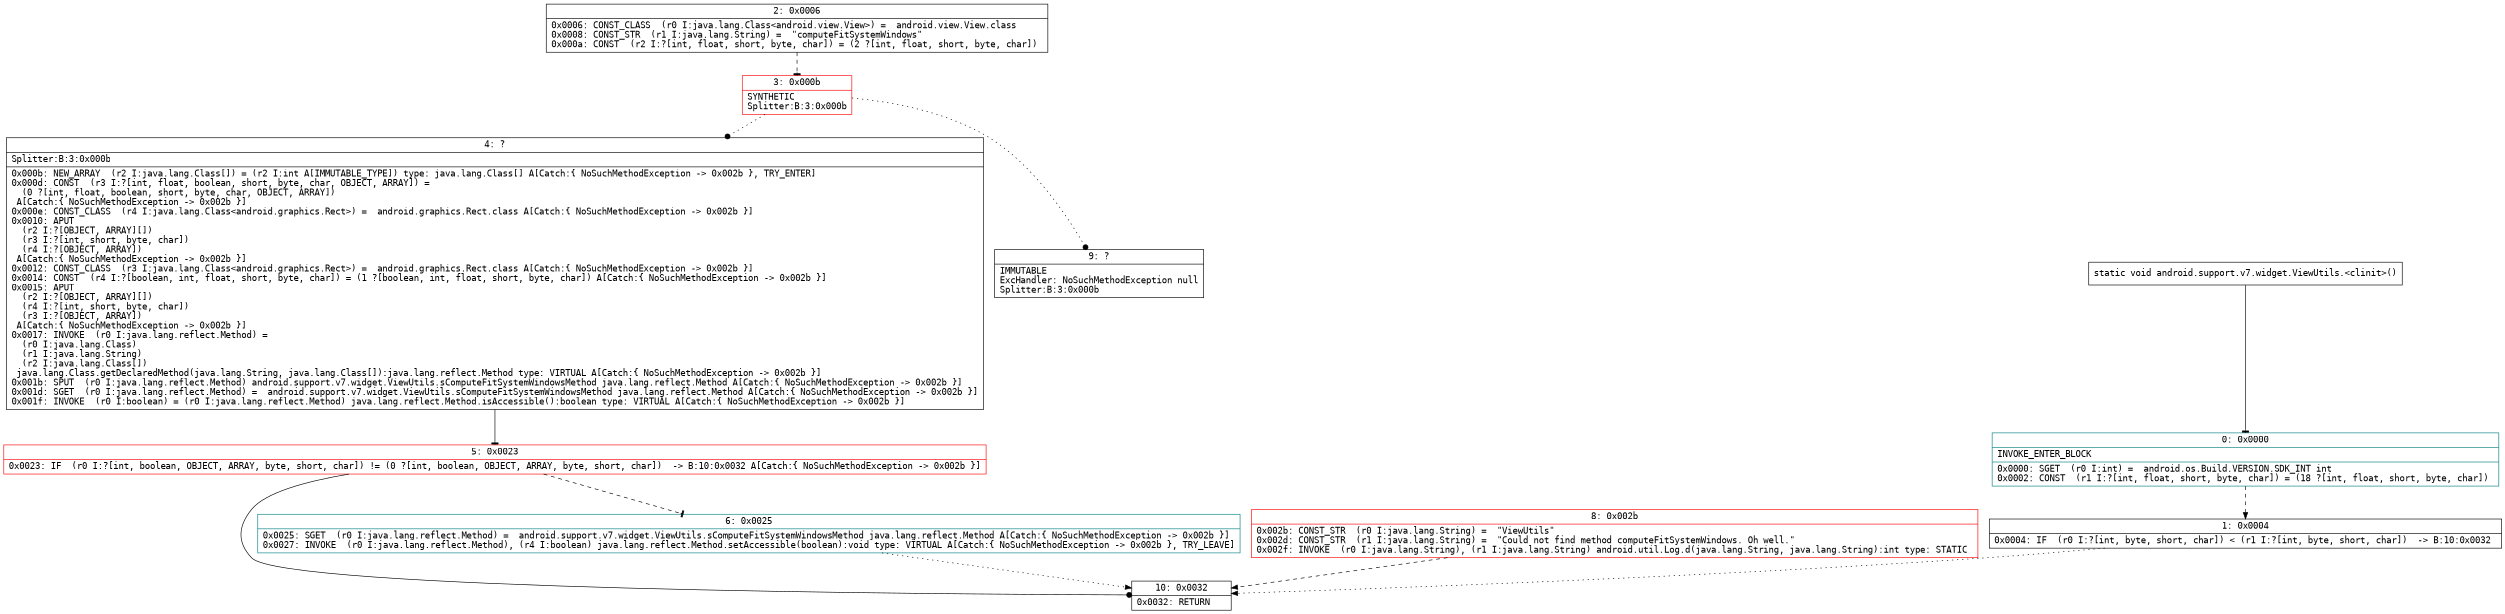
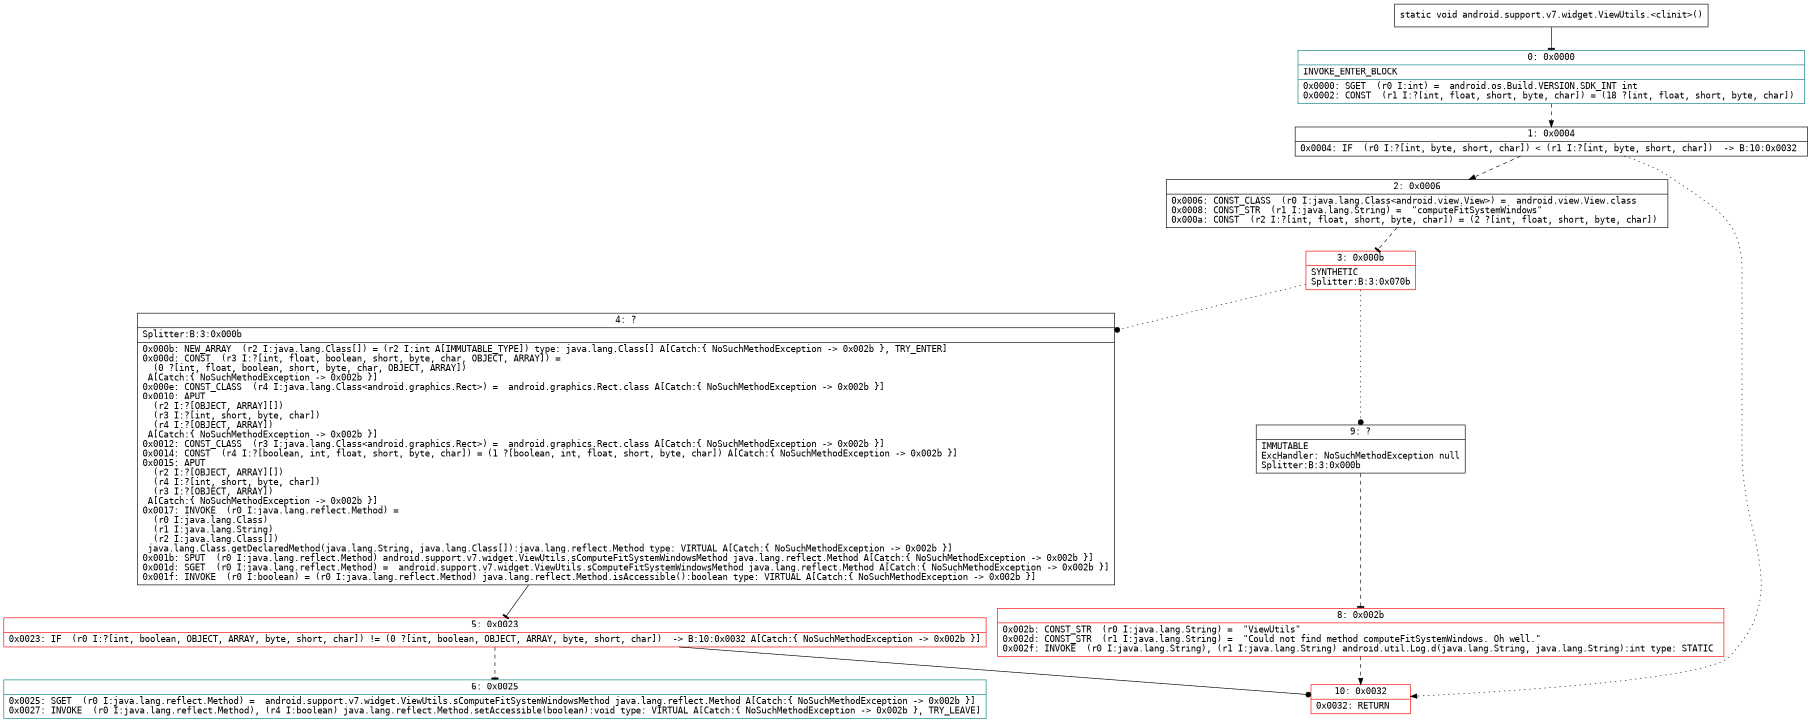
(797, 107) -> (1361, 282)
none -> (1498, 166)
none -> (1361, 539)
(1004, 570) -> none
(1181, 596) -> (1361, 699)
